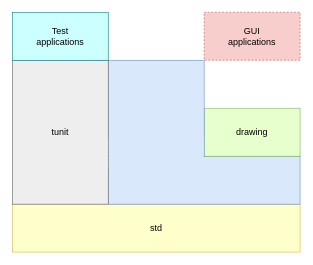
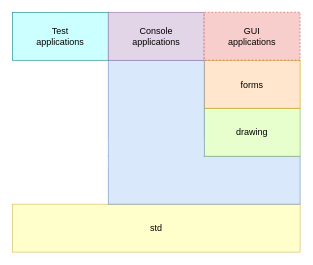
none -> (156, 36)
none -> (252, 84)
(60, 132) -> none
